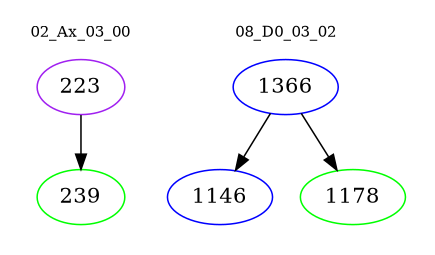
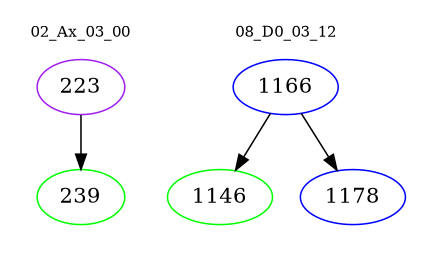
(286, 33) -> (286, 33)
(286, 87) -> (286, 87)
(220, 197) -> (220, 197)
(353, 197) -> (353, 197)
